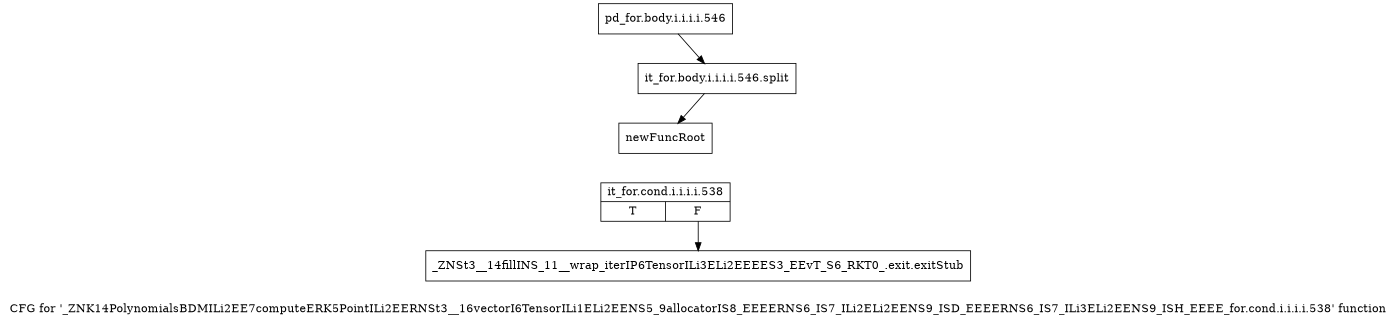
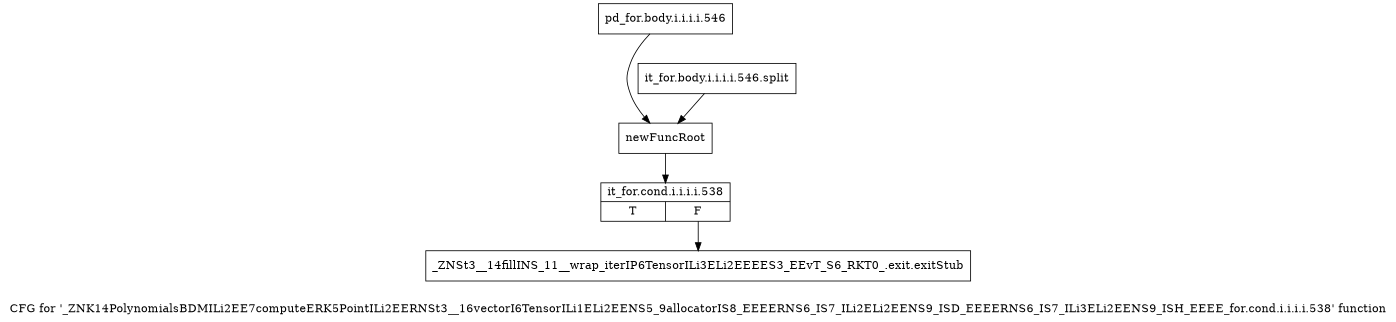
(689, 46) -> (627, 74)
none -> (665, 164)
